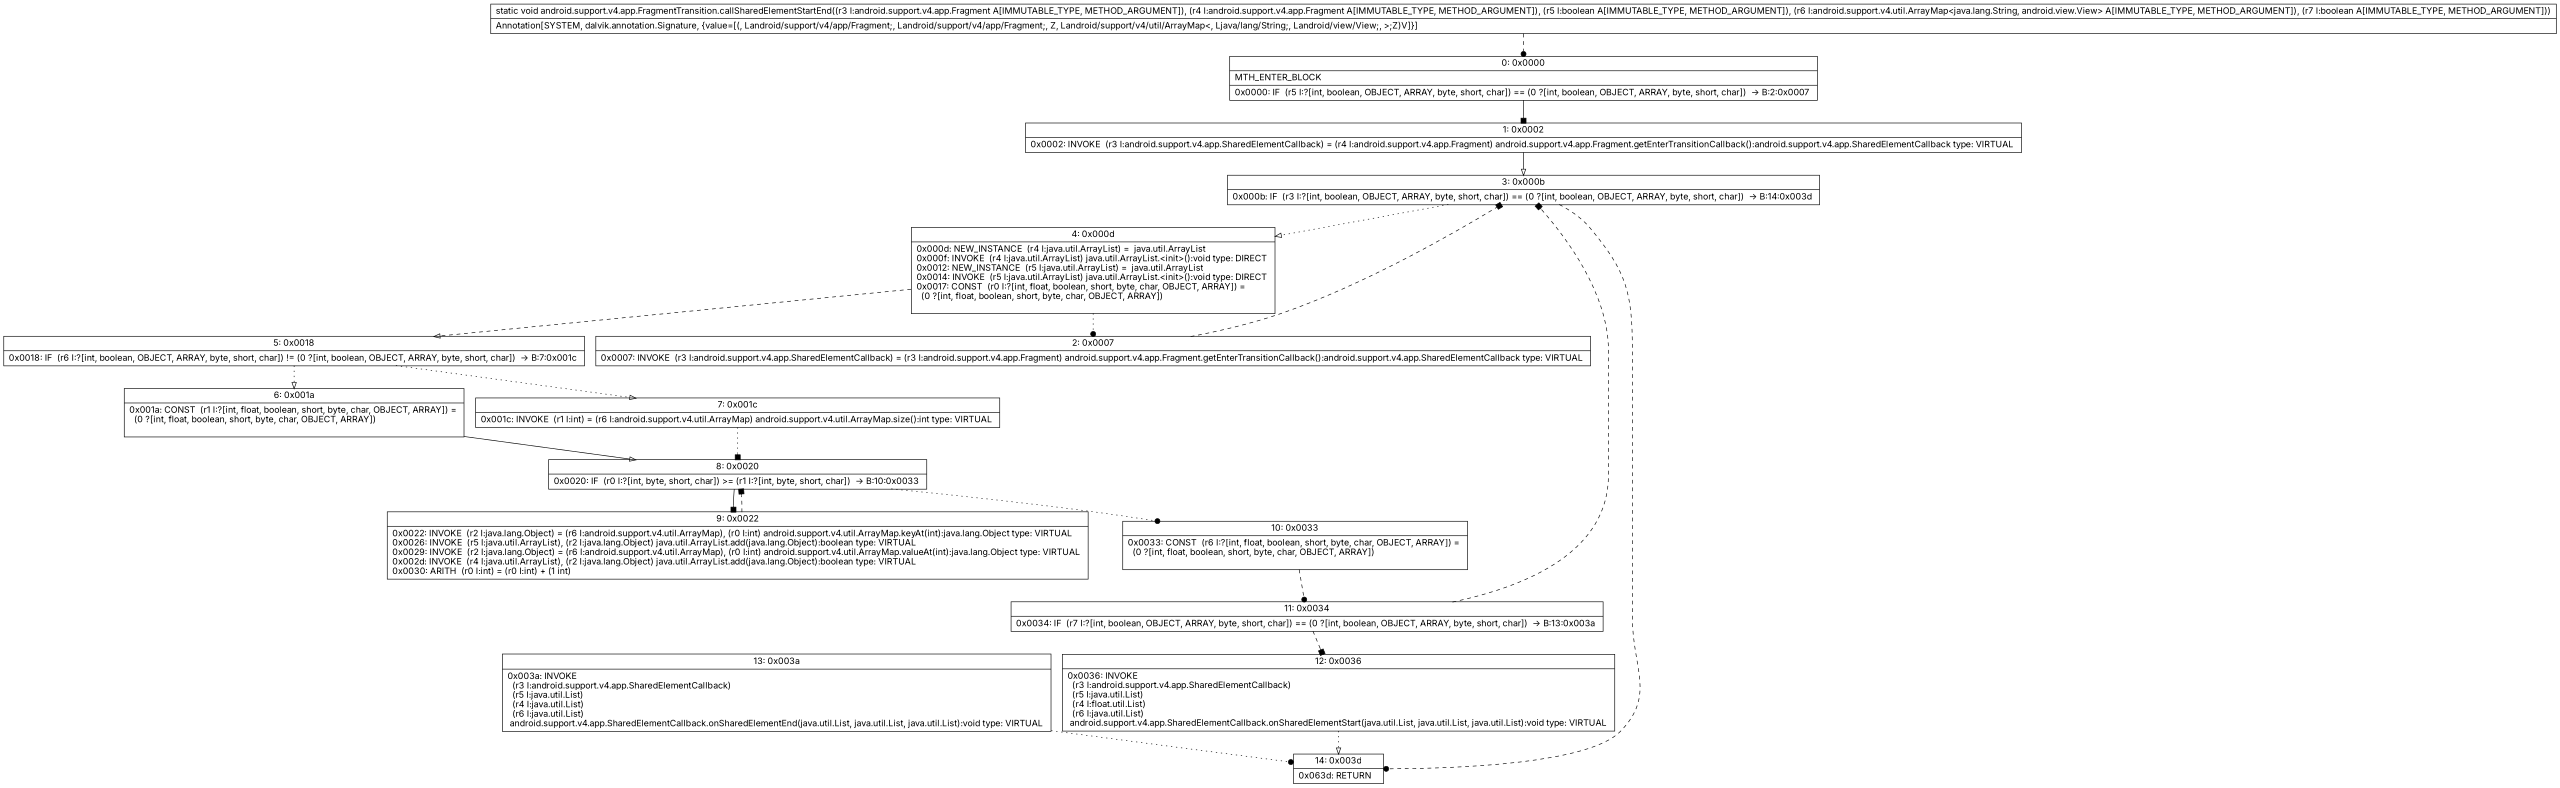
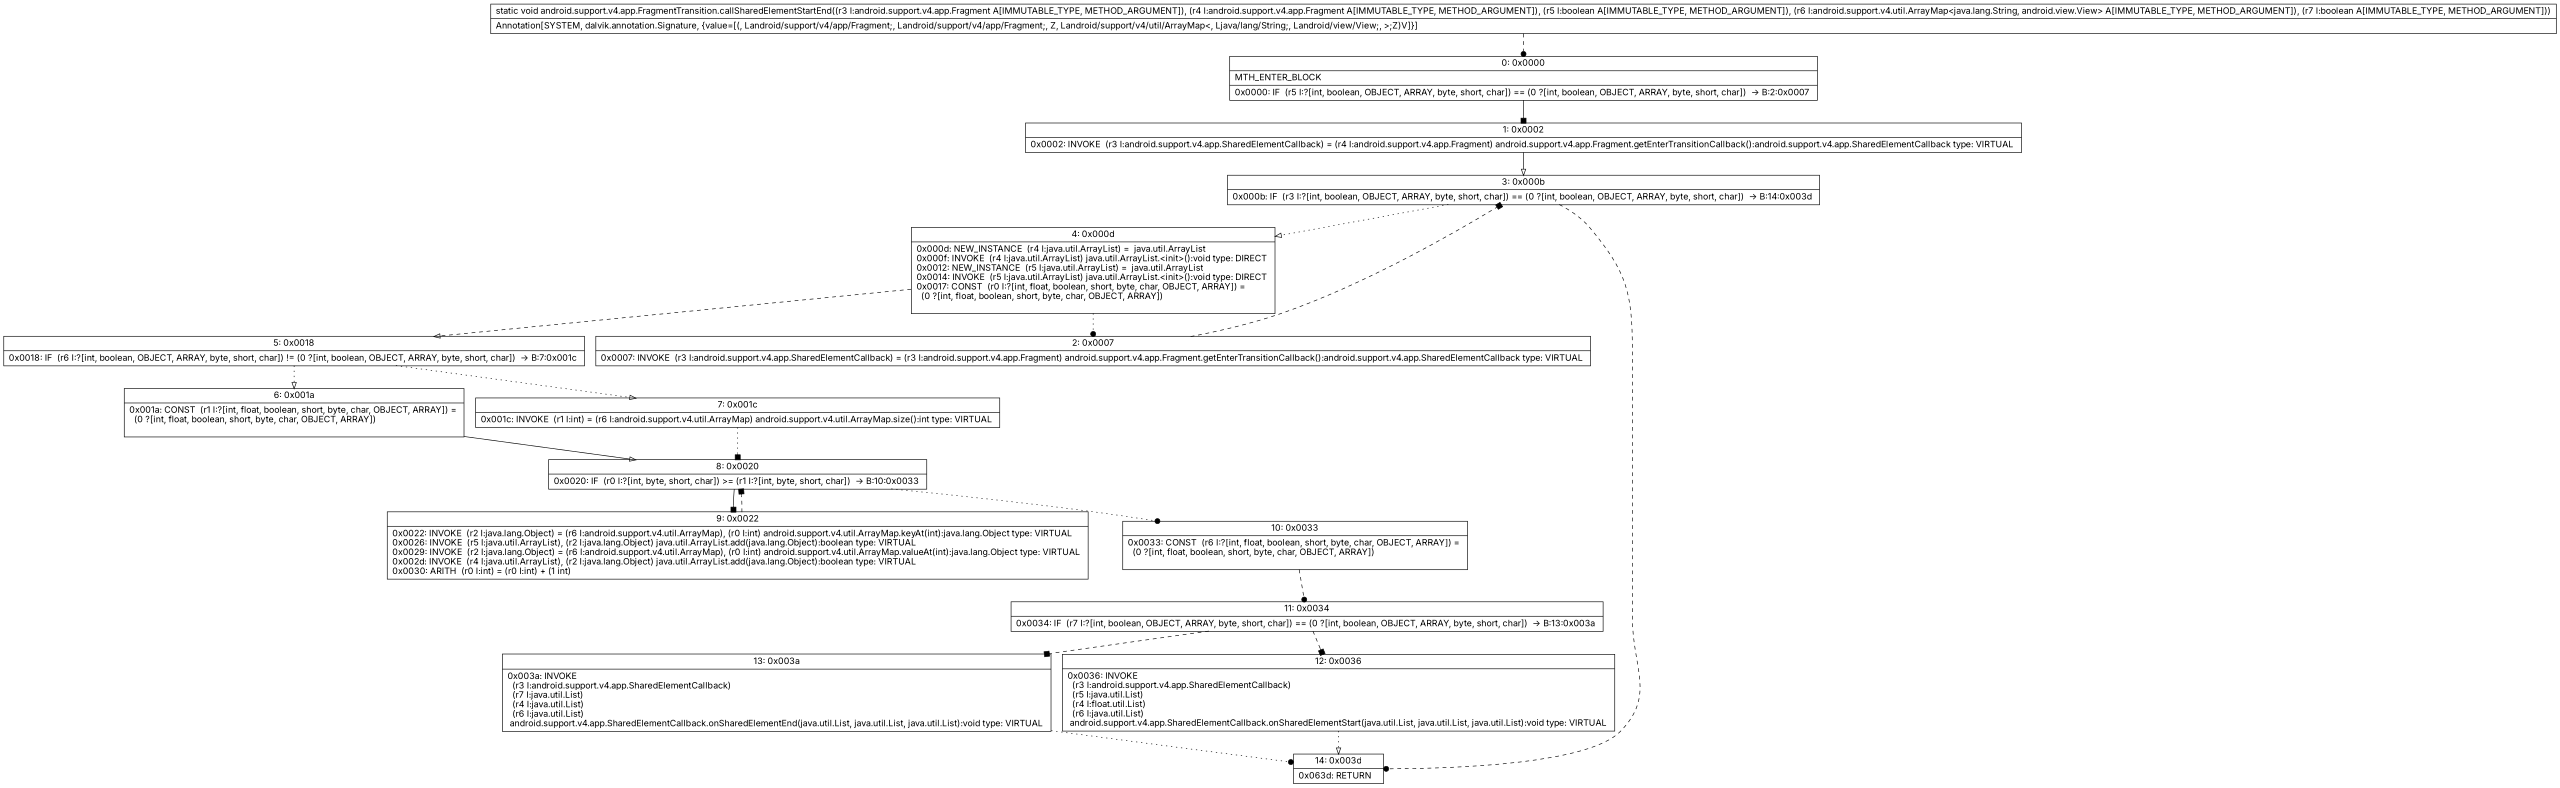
(1608, 442) -> (1130, 642)
(545, 695) -> (545, 695)
